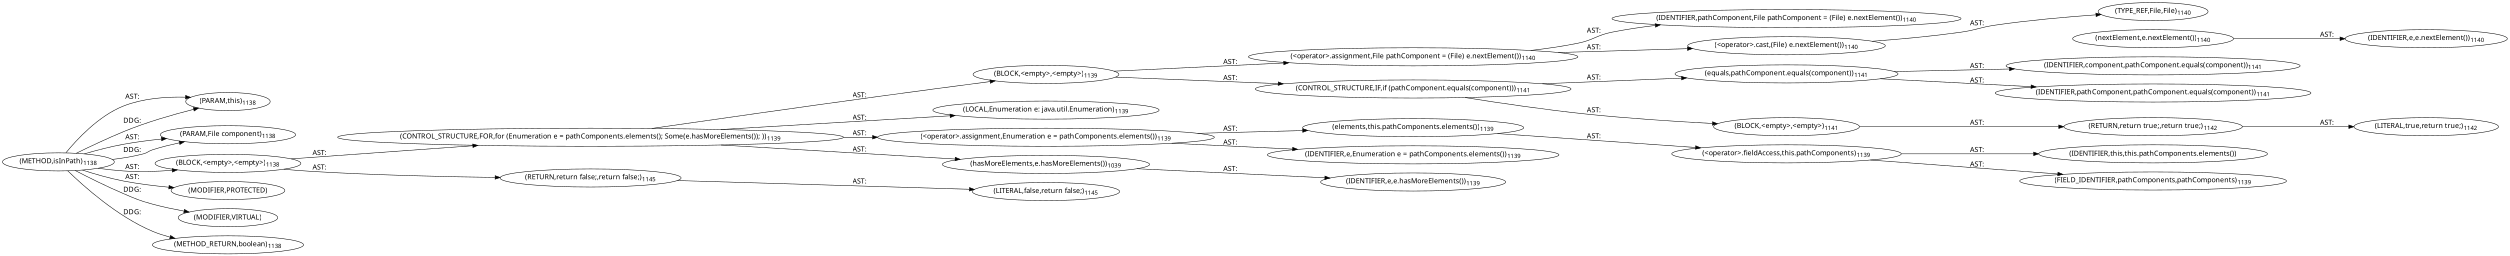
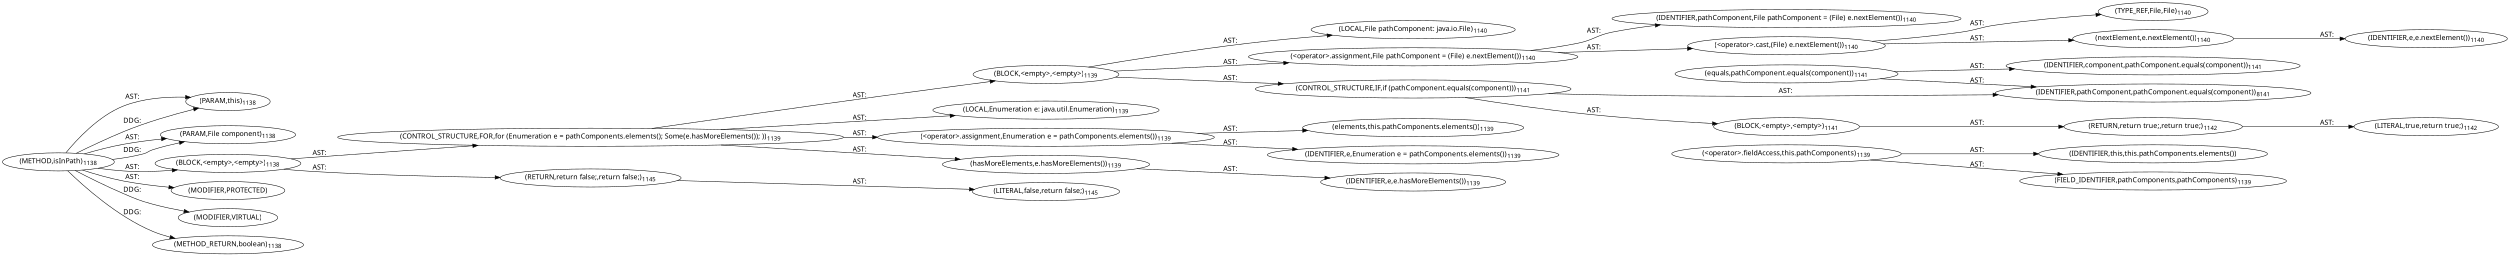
none -> (1413, 30)
none -> (1976, 42)
(1612, 81) -> (1771, 96)
(2263, 92) -> (2263, 92)
(1596, 141) -> none
(1115, 164) -> (1115, 164)
